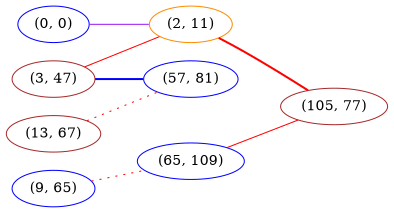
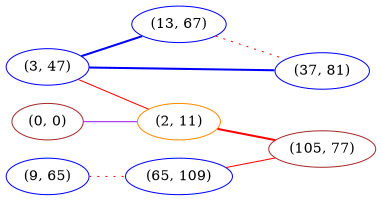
(54, 24) -> (48, 122)
none -> (112, 46)
(54, 79) -> (48, 67)
(191, 79) -> (322, 71)
(54, 134) -> (179, 24)
